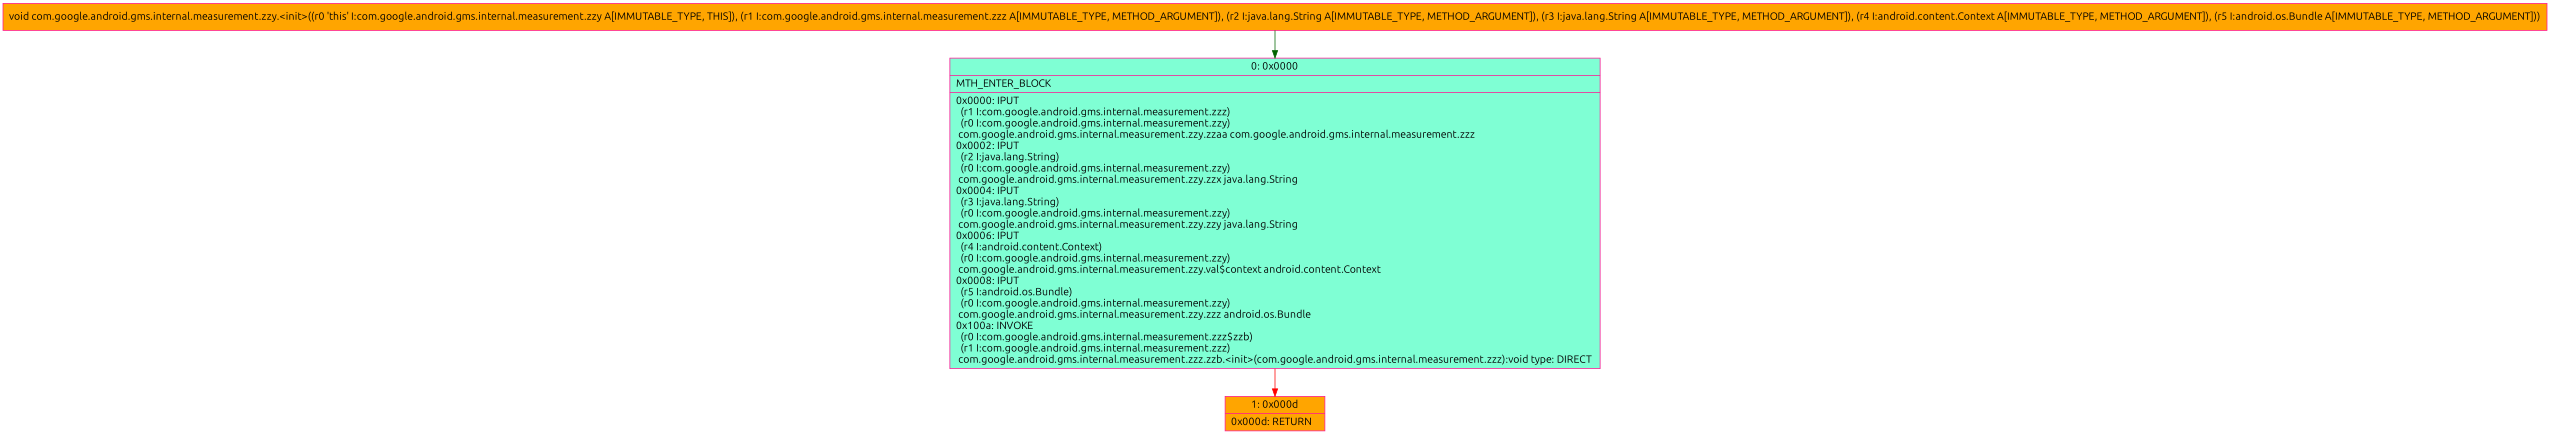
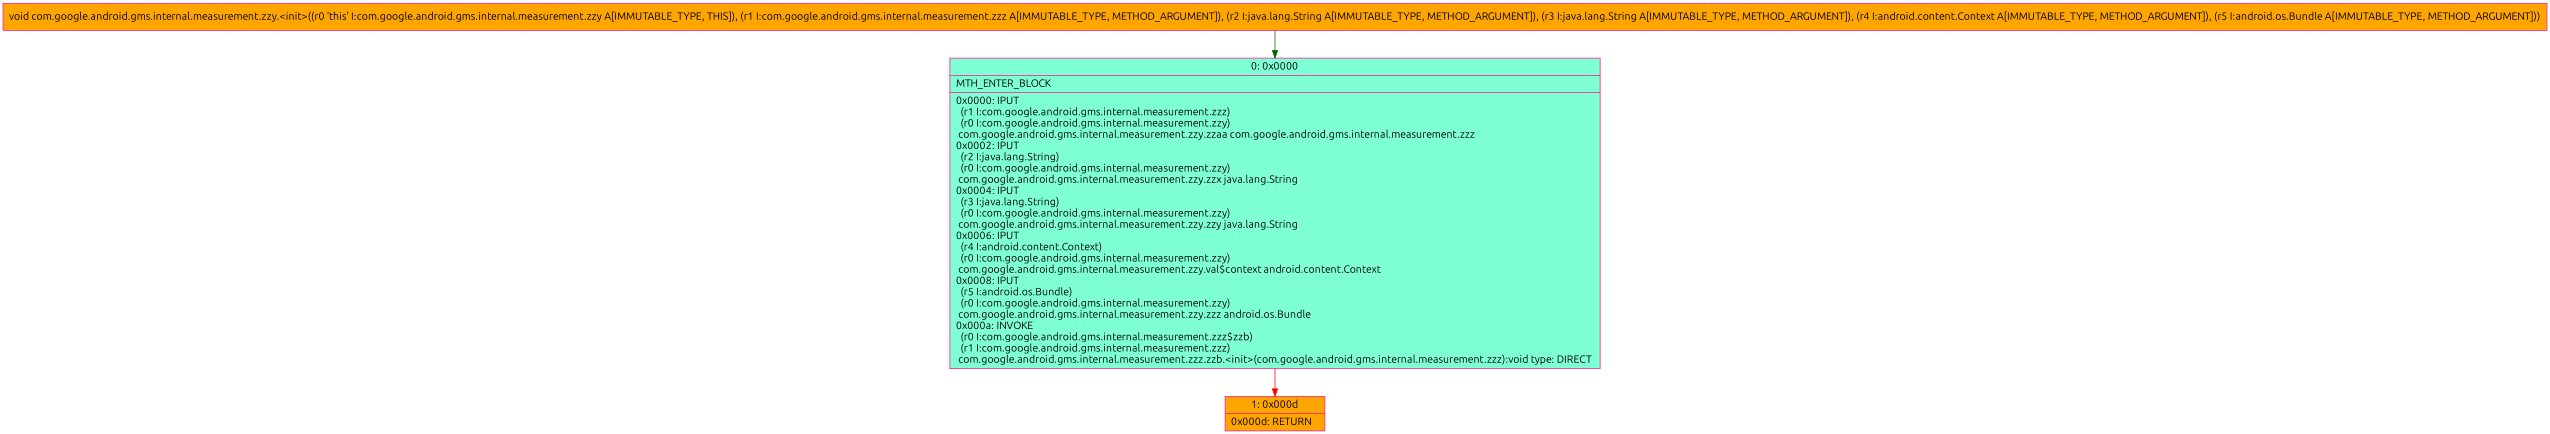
(997, 326) -> (997, 326)
